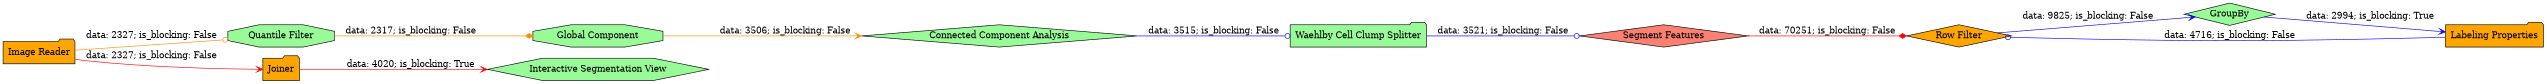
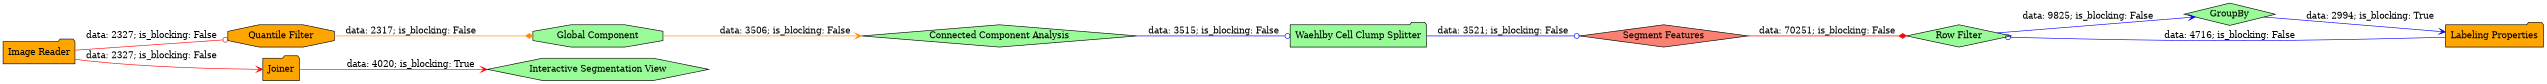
(281, 36) -> (281, 36)
(1959, 36) -> (1959, 36)
(149, 45) -> (149, 45)
